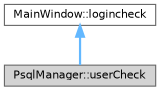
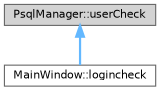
(80, 51) -> (80, 51)
